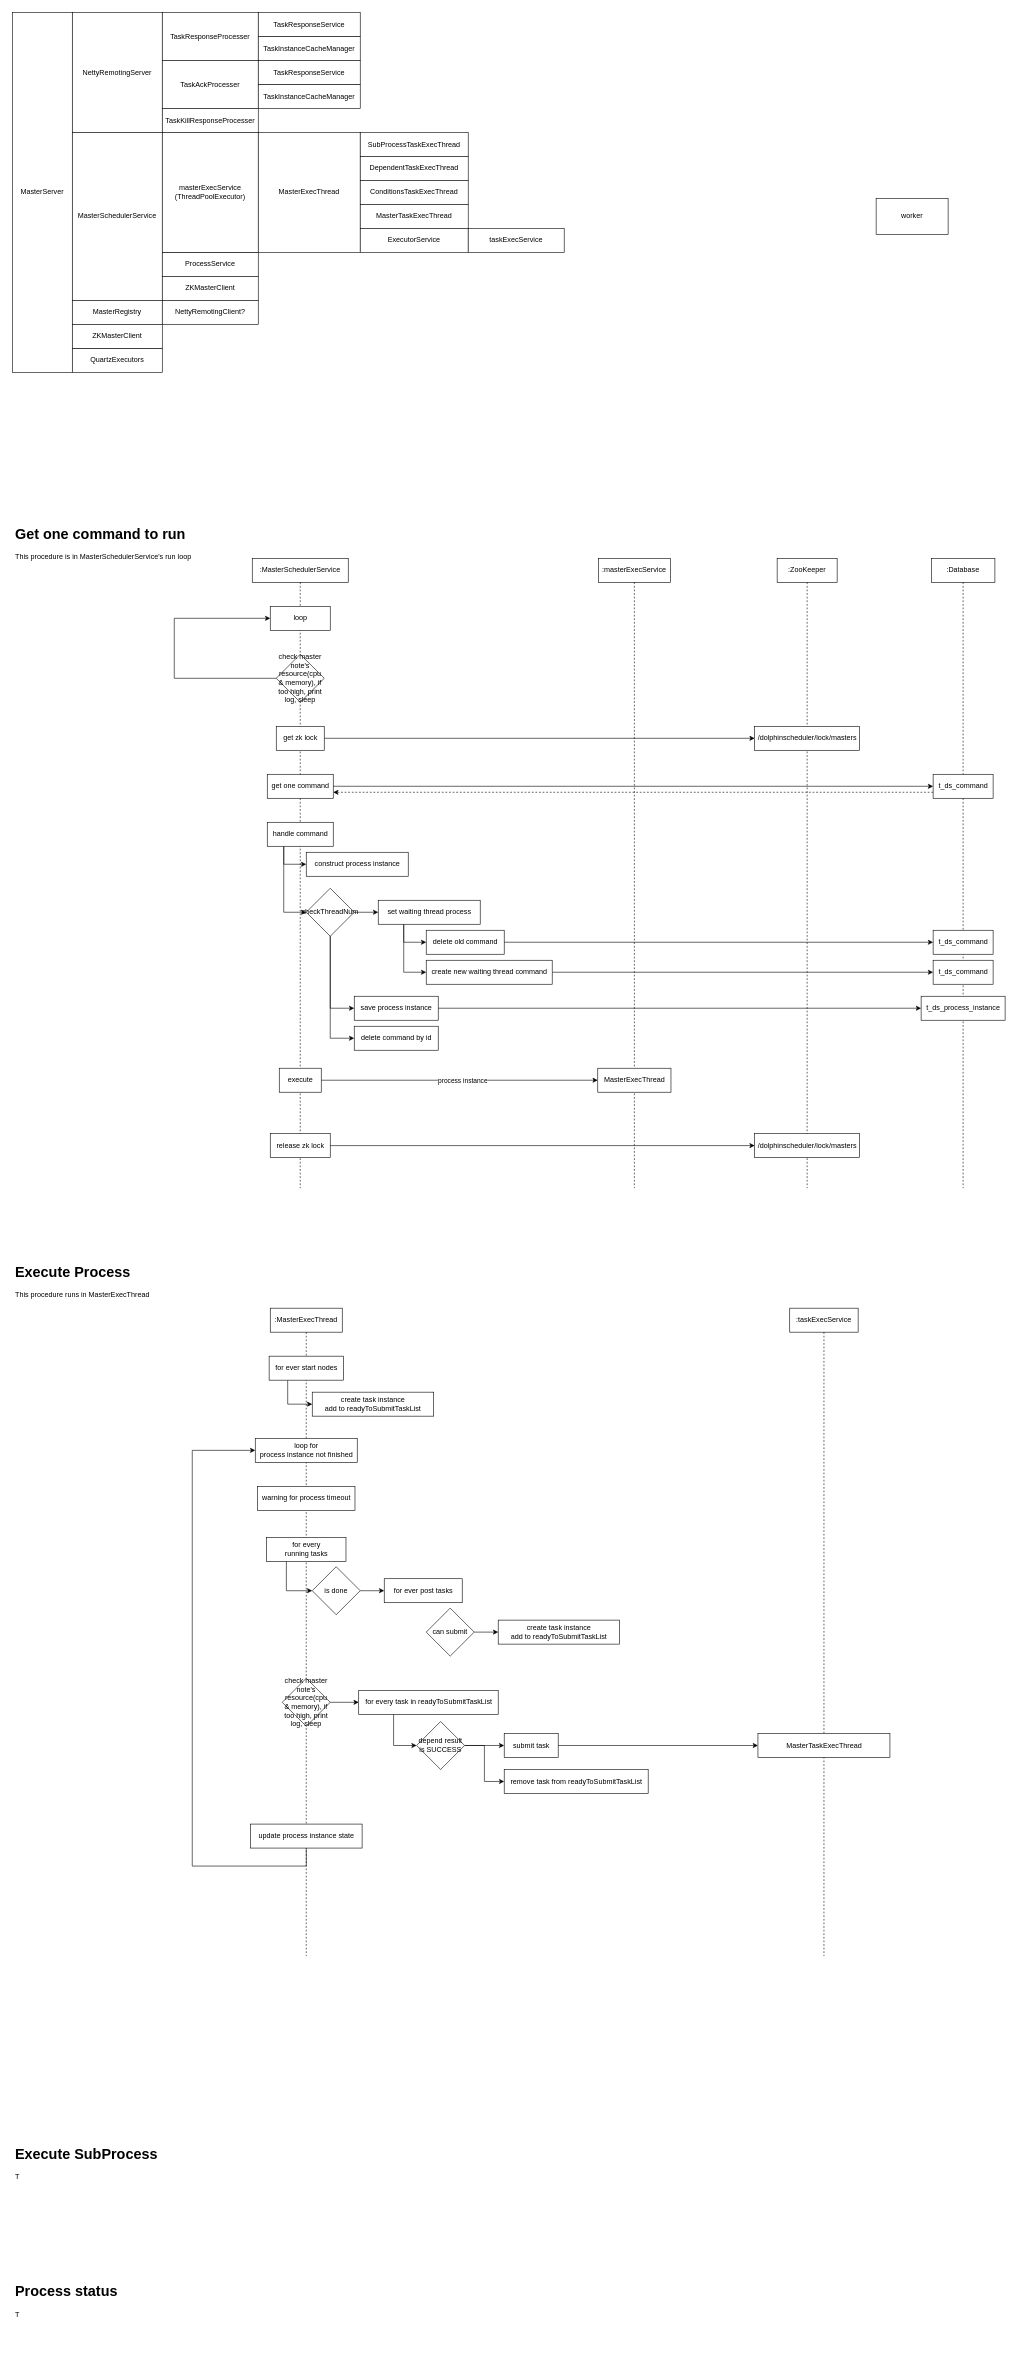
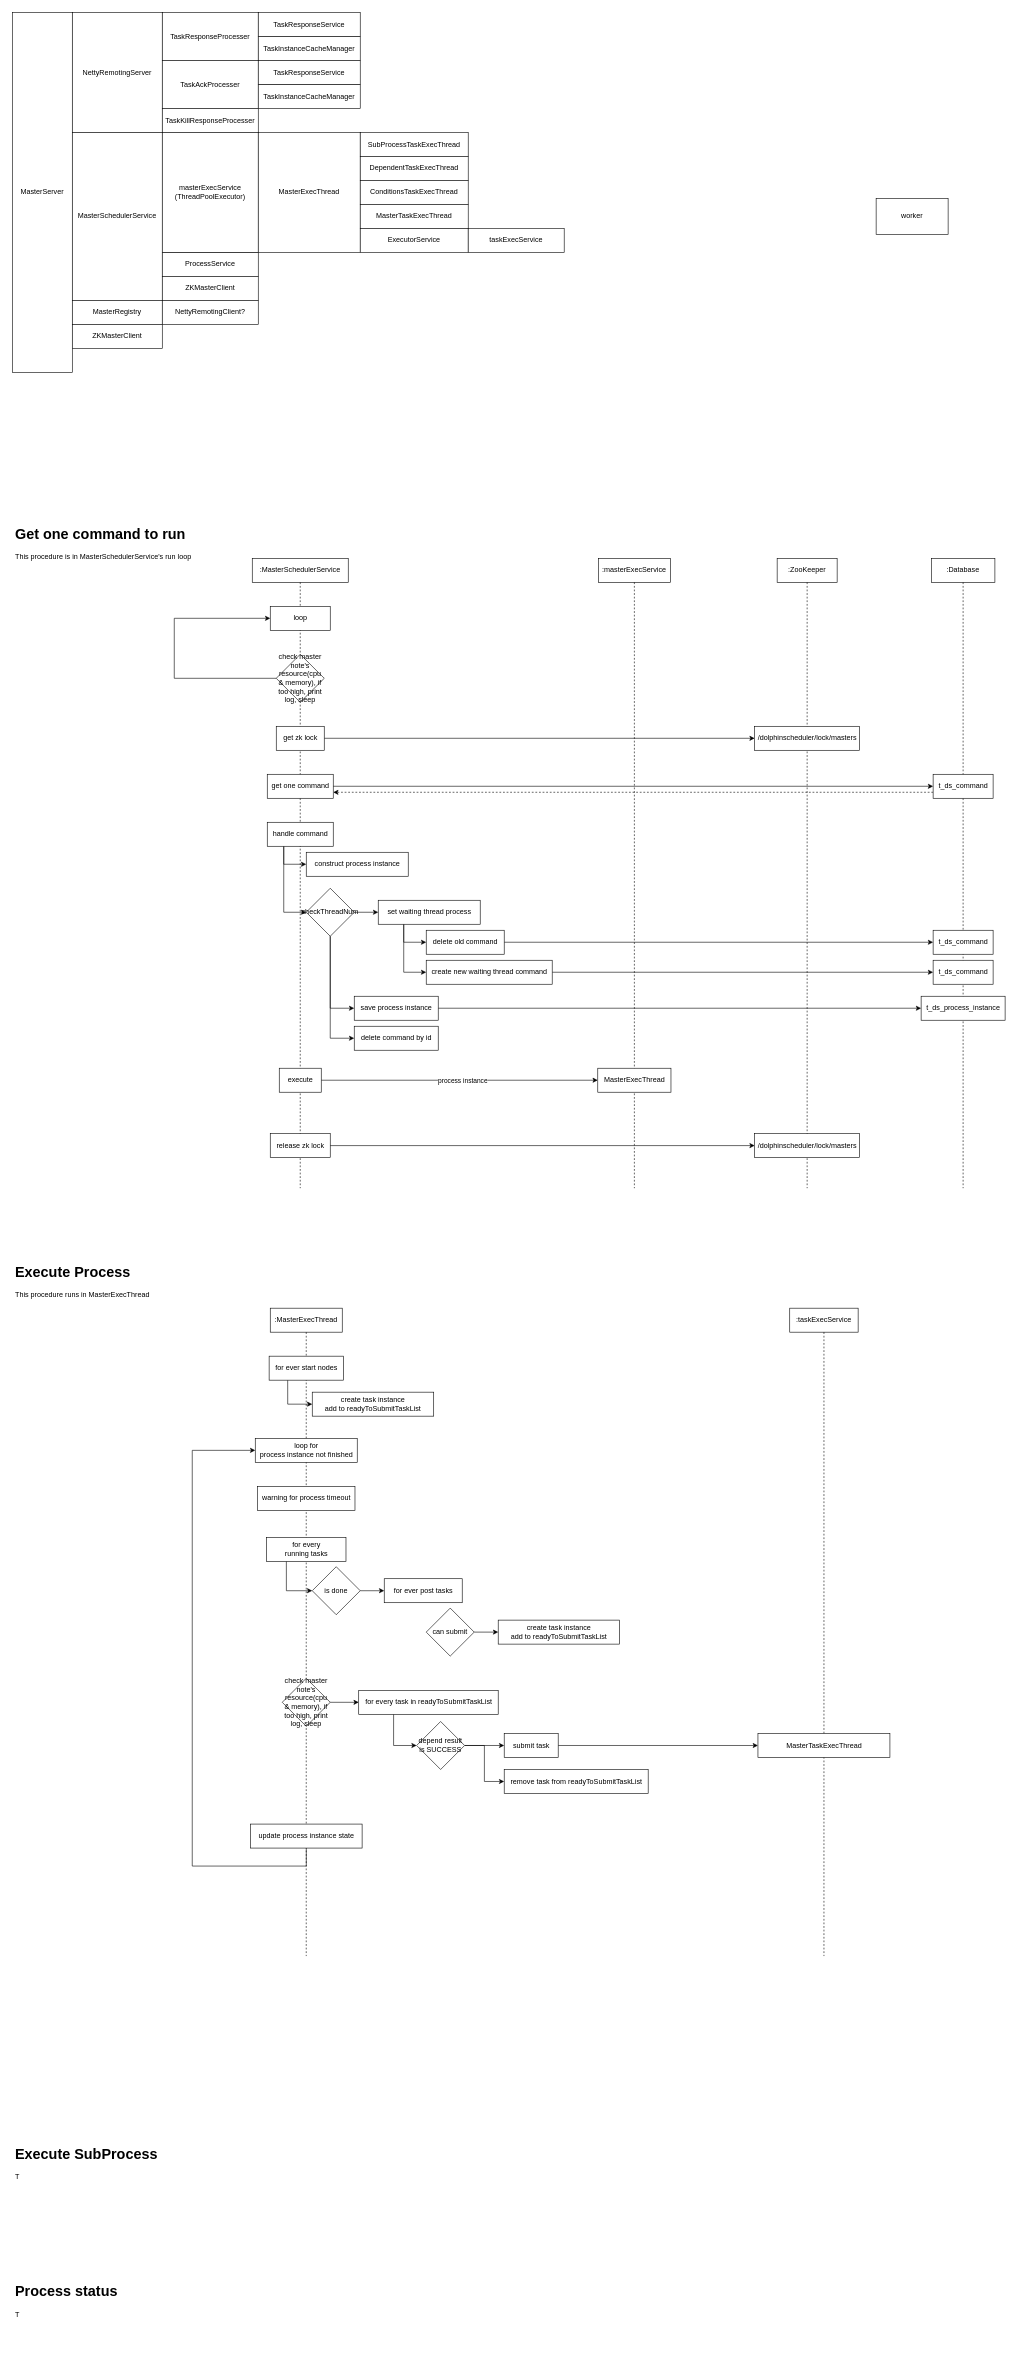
(117, 360) -> none
